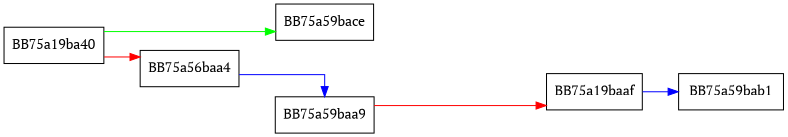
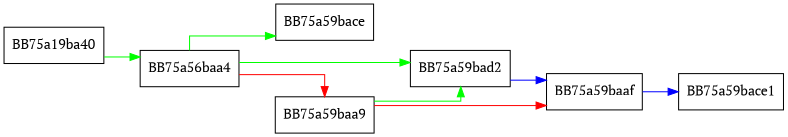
(185, 32) -> (220, 36)
(117, 57) -> (117, 57)
none -> (460, 69)
(288, 75) -> (288, 75)
(594, 92) -> (594, 92)
(731, 92) -> (731, 92)
